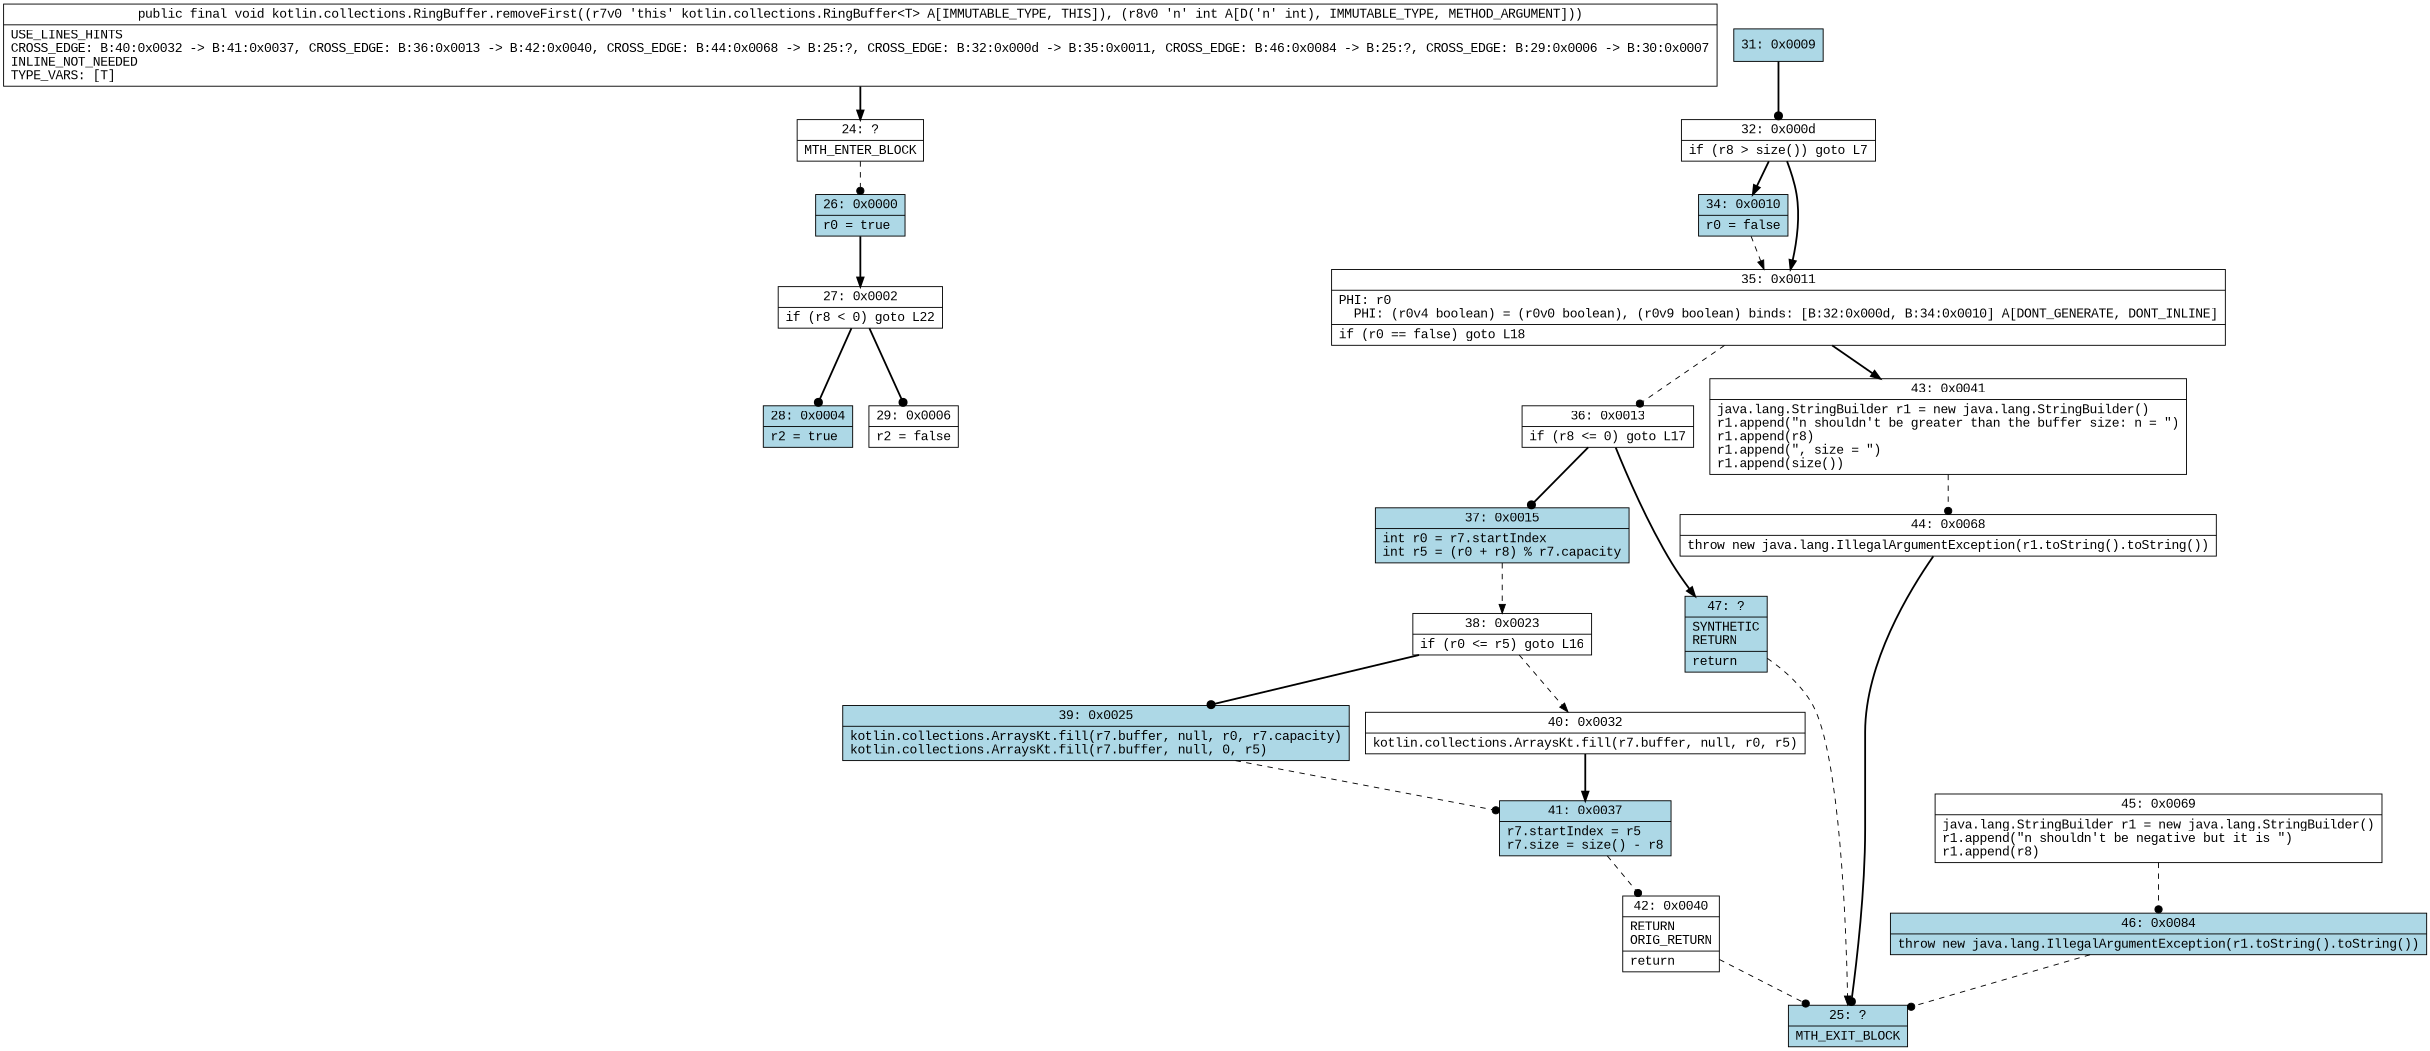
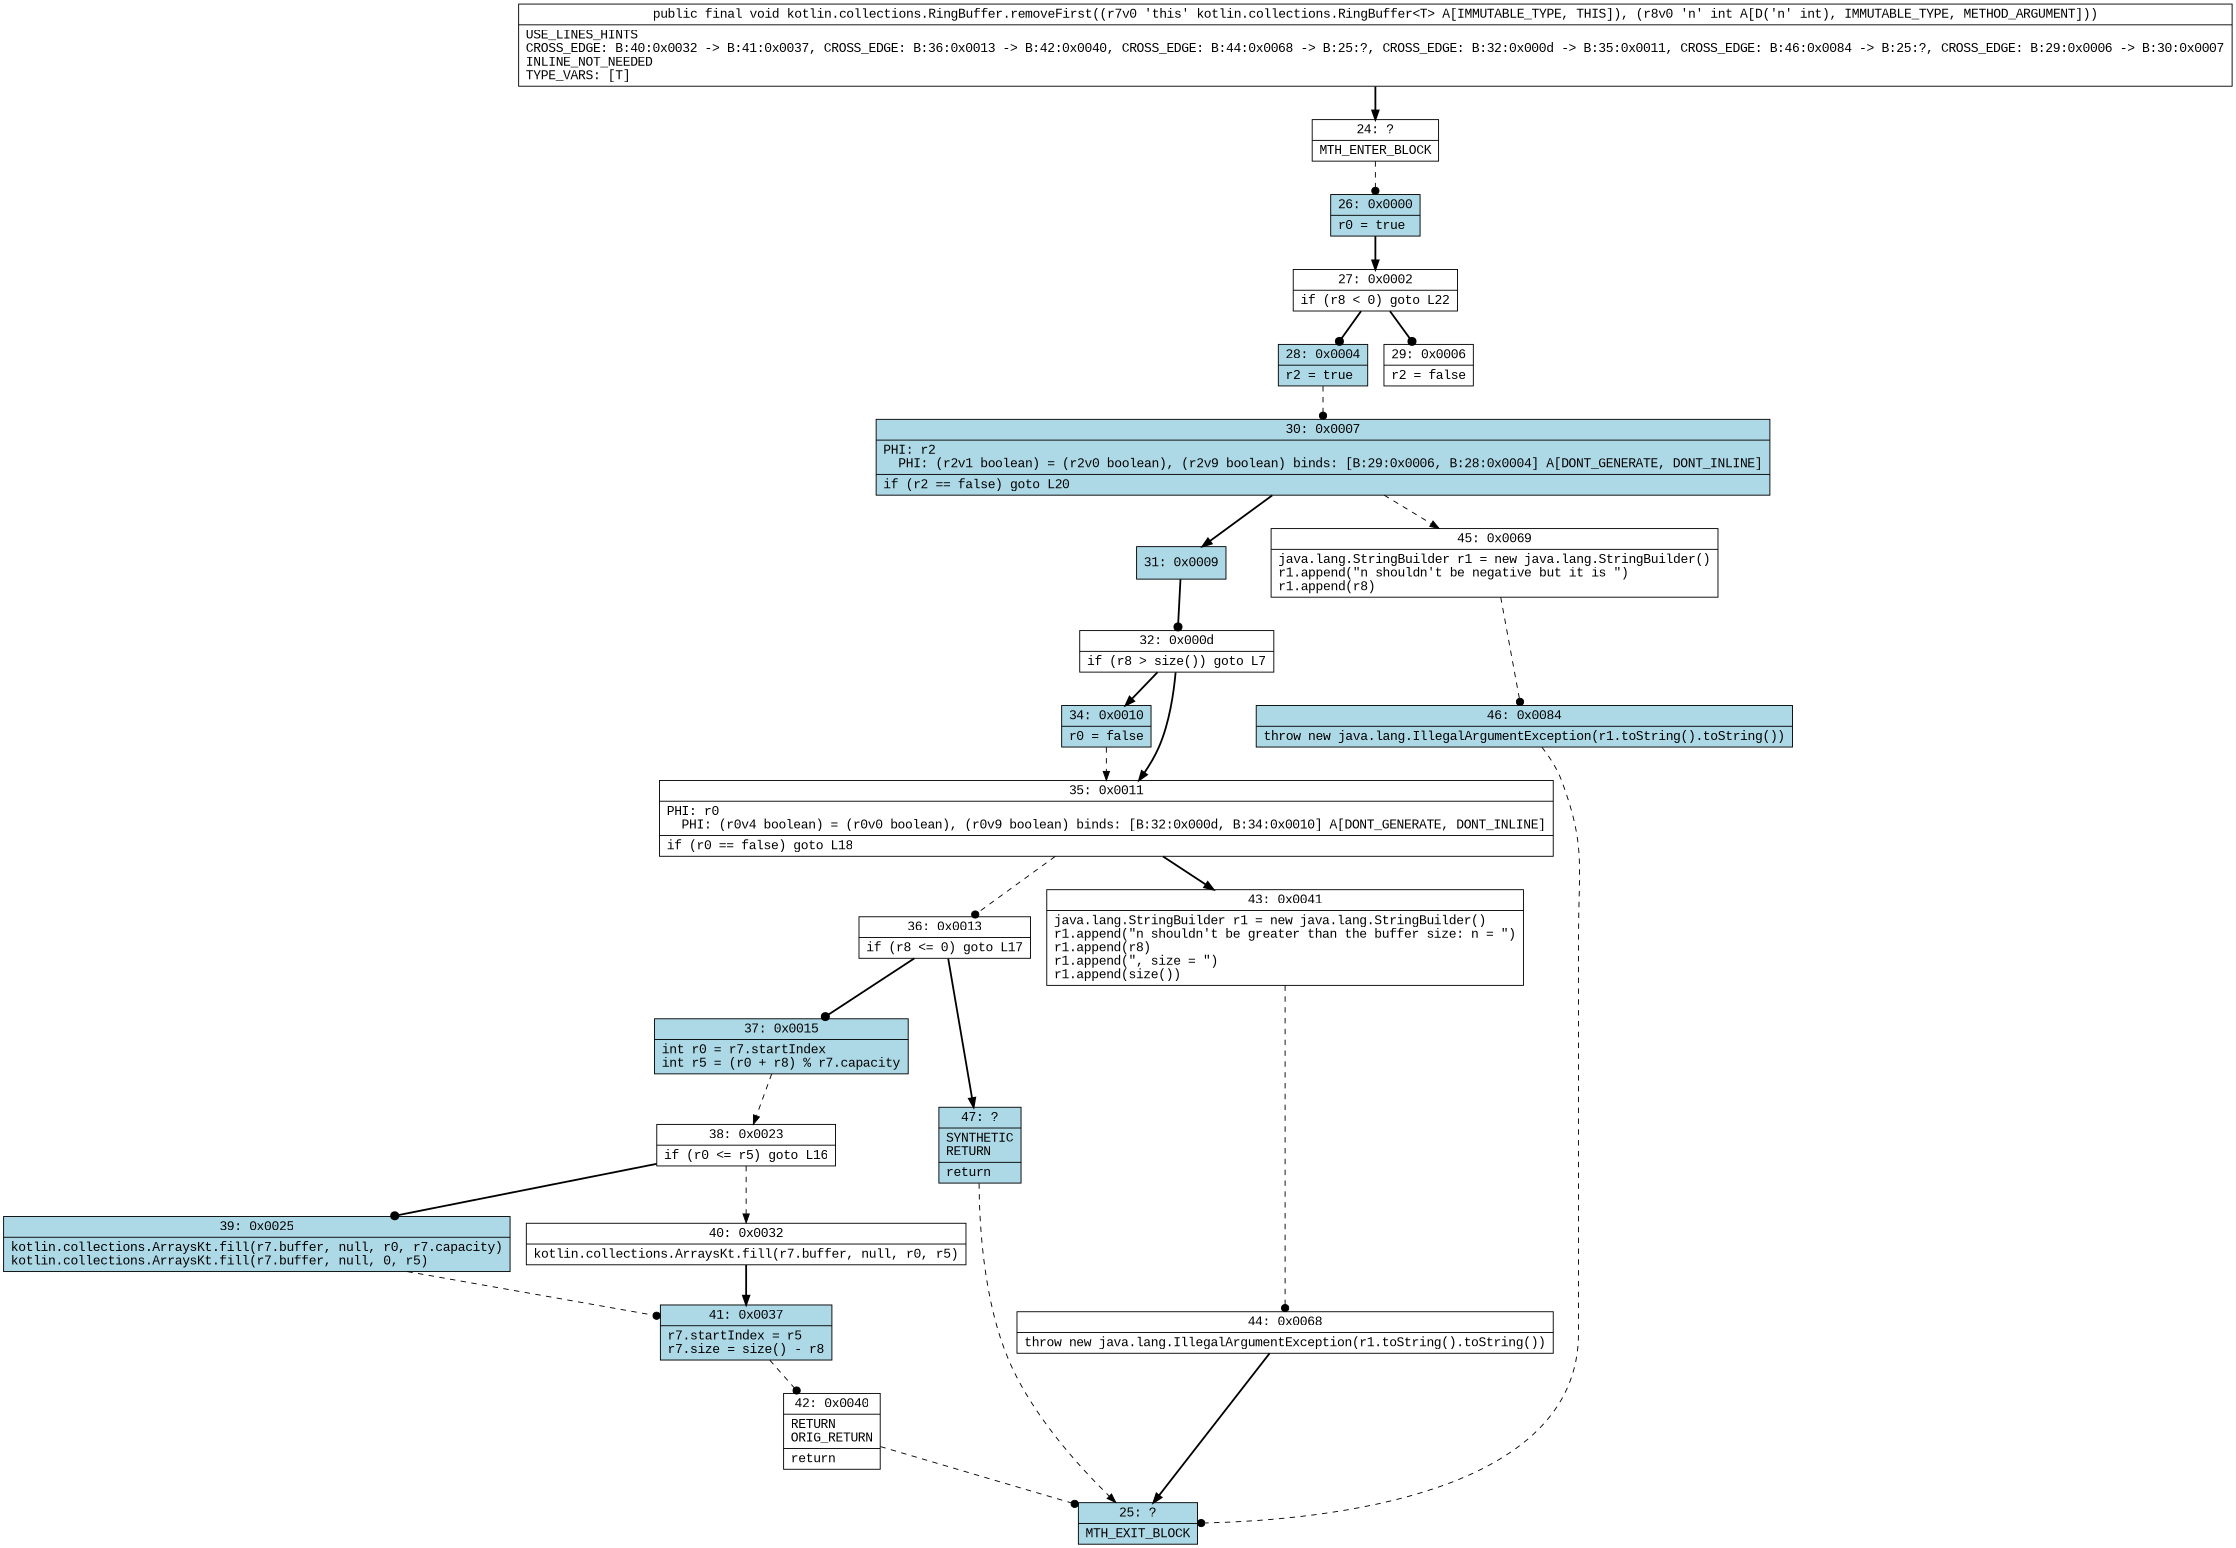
none -> (1323, 457)
(1865, 770) -> (1214, 1424)
